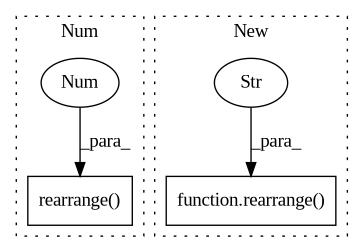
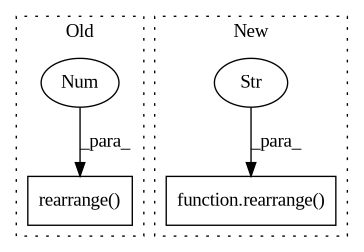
(80, 32) -> (80, 32)
